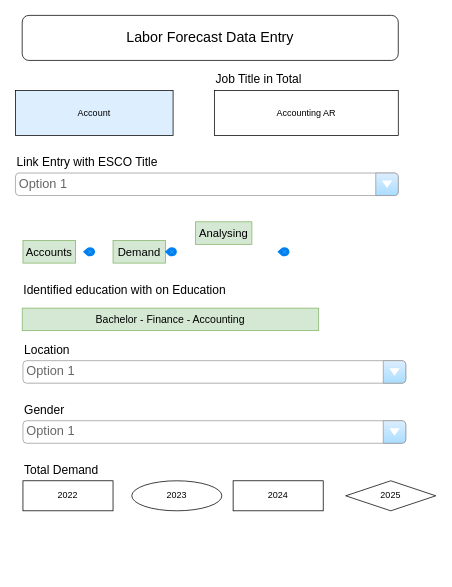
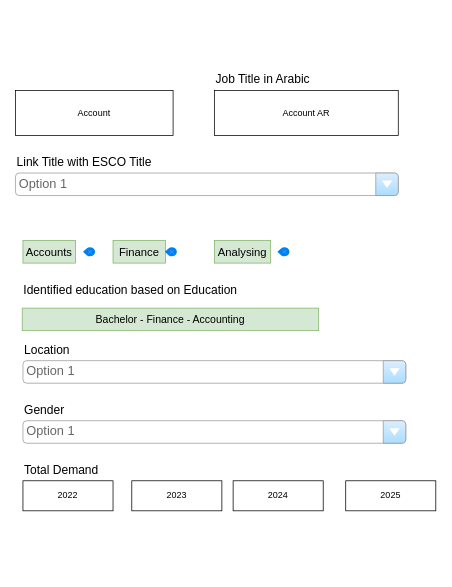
(210, 38) -> none
(253, 79) -> (255, 79)
(94, 113) -> (94, 113)
(306, 113) -> (306, 113)
(73, 162) -> (71, 162)
(224, 233) -> (242, 252)
(139, 252) -> (139, 252)
(109, 289) -> (113, 289)
(177, 495) -> (177, 495)
(390, 495) -> (390, 495)
